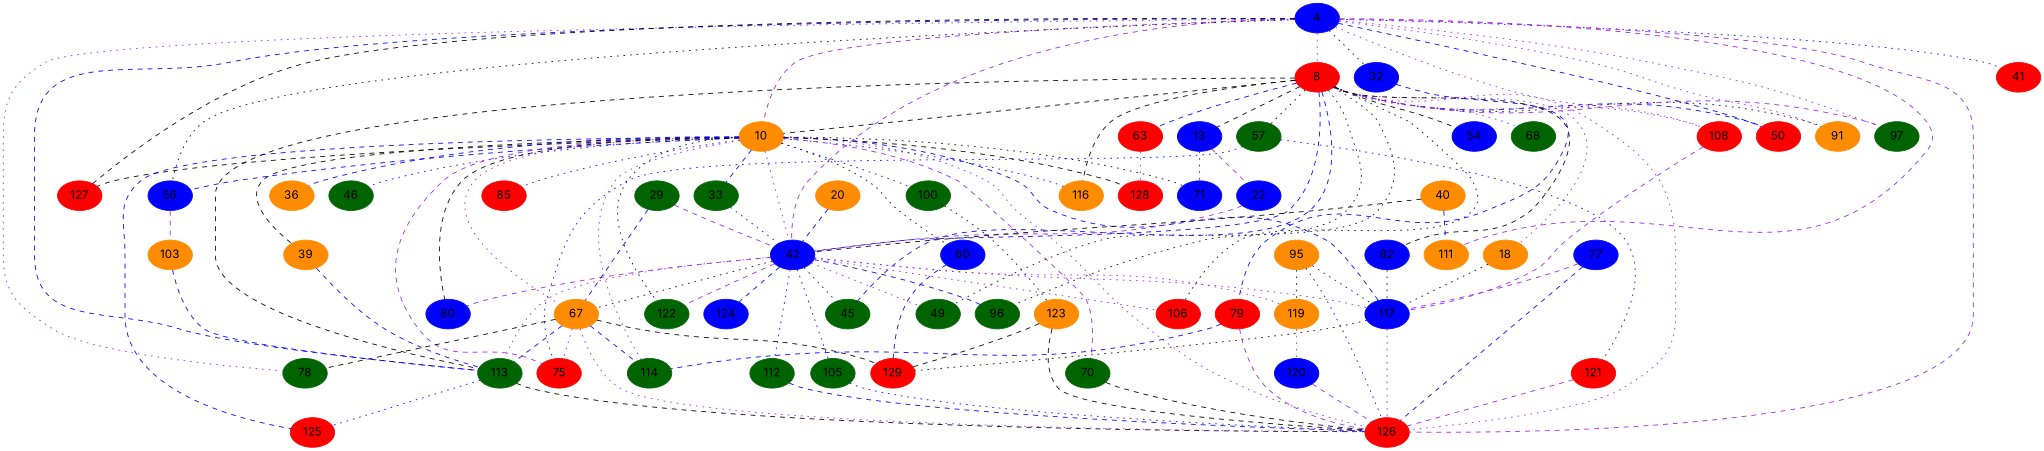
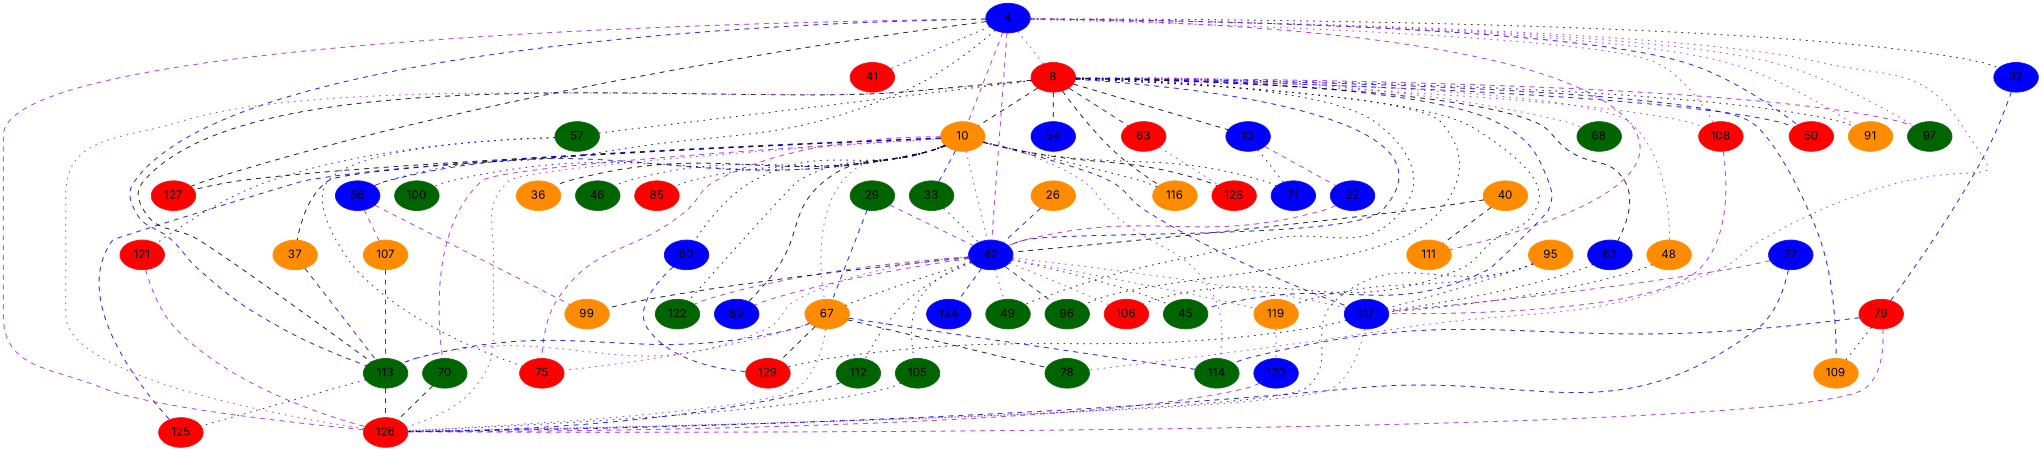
(522, 146) -> (750, 165)
(925, 155) -> (1097, 169)
(838, 196) -> (1053, 196)
(1445, 225) -> (1467, 225)
(170, 255) -> (386, 255)
(306, 255) -> (295, 255)
(1505, 255) -> (1669, 255)
(1297, 285) -> (1413, 284)
none -> (587, 314)
(1057, 314) -> none
none -> (1836, 373)
